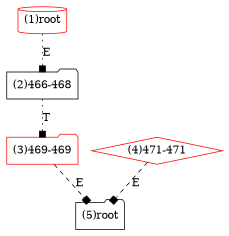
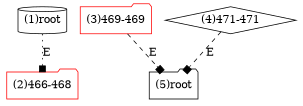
(42, 20) -> (42, 20)
(42, 86) -> (42, 86)
(42, 114) -> none
(157, 151) -> (231, 20)
